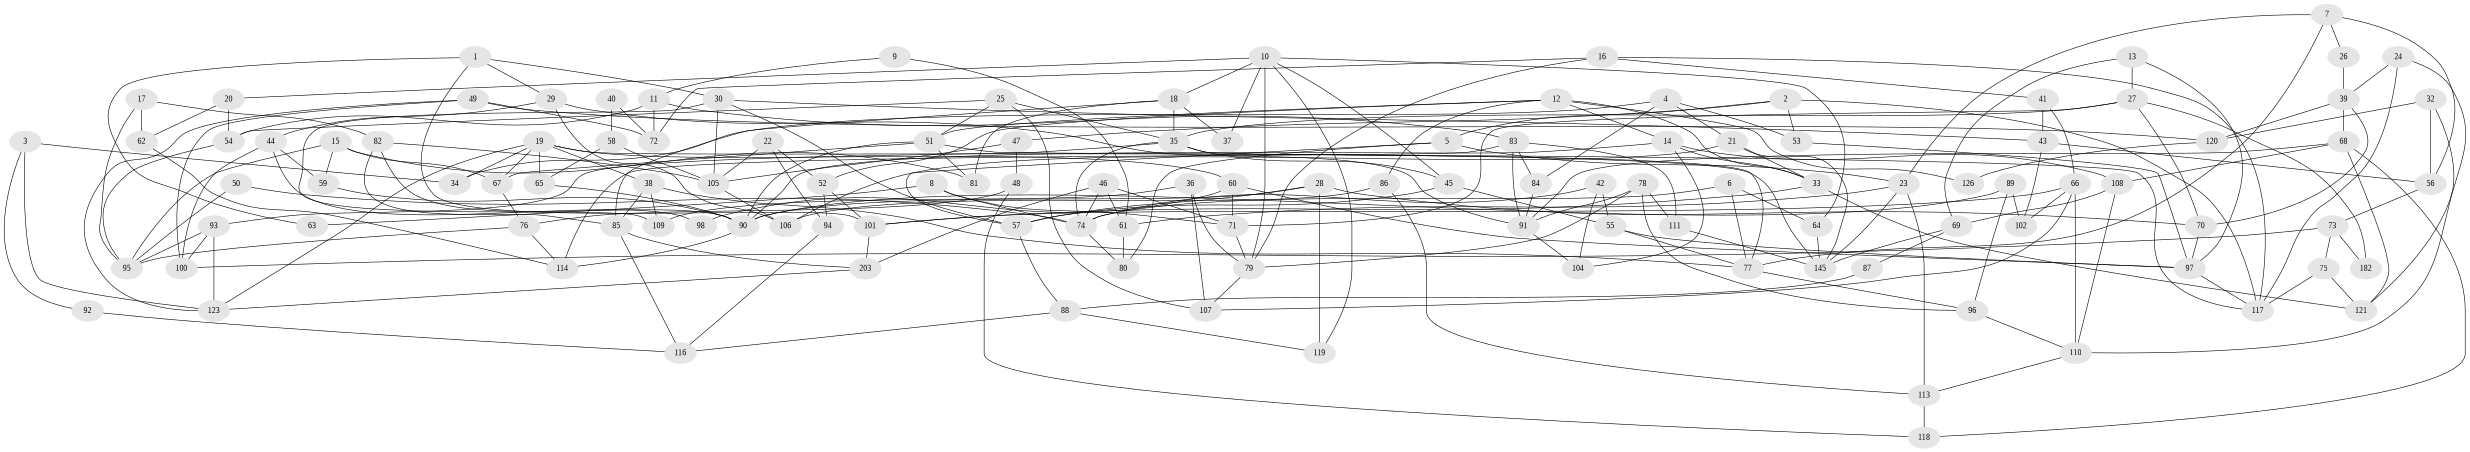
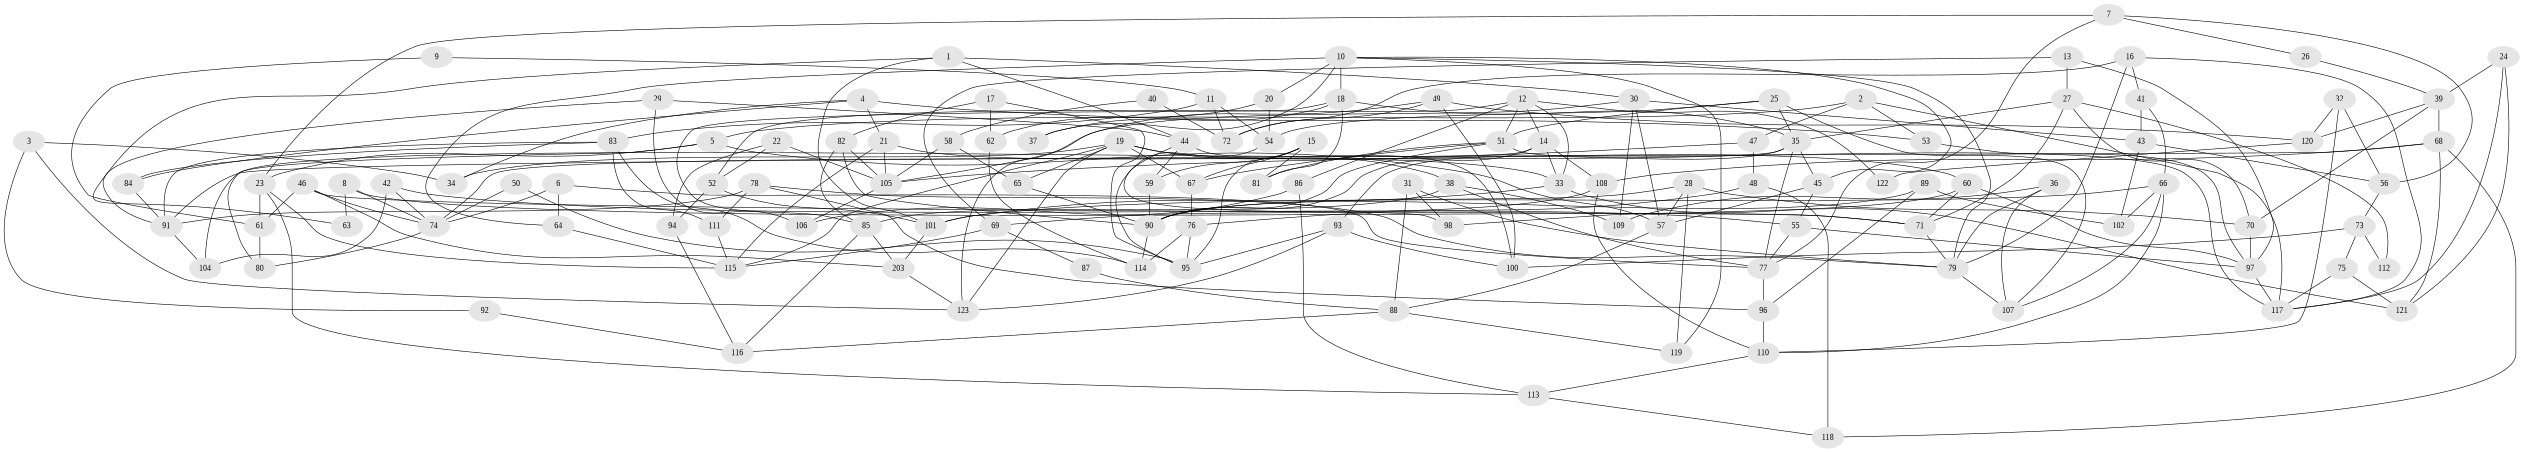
(513, 78) -> (1068, 97)
(1020, 161) -> (885, 167)
none -> (1408, 184)
(1968, 184) -> (1883, 184)
(1820, 268) -> (730, 268)
(2366, 268) -> (2384, 268)
